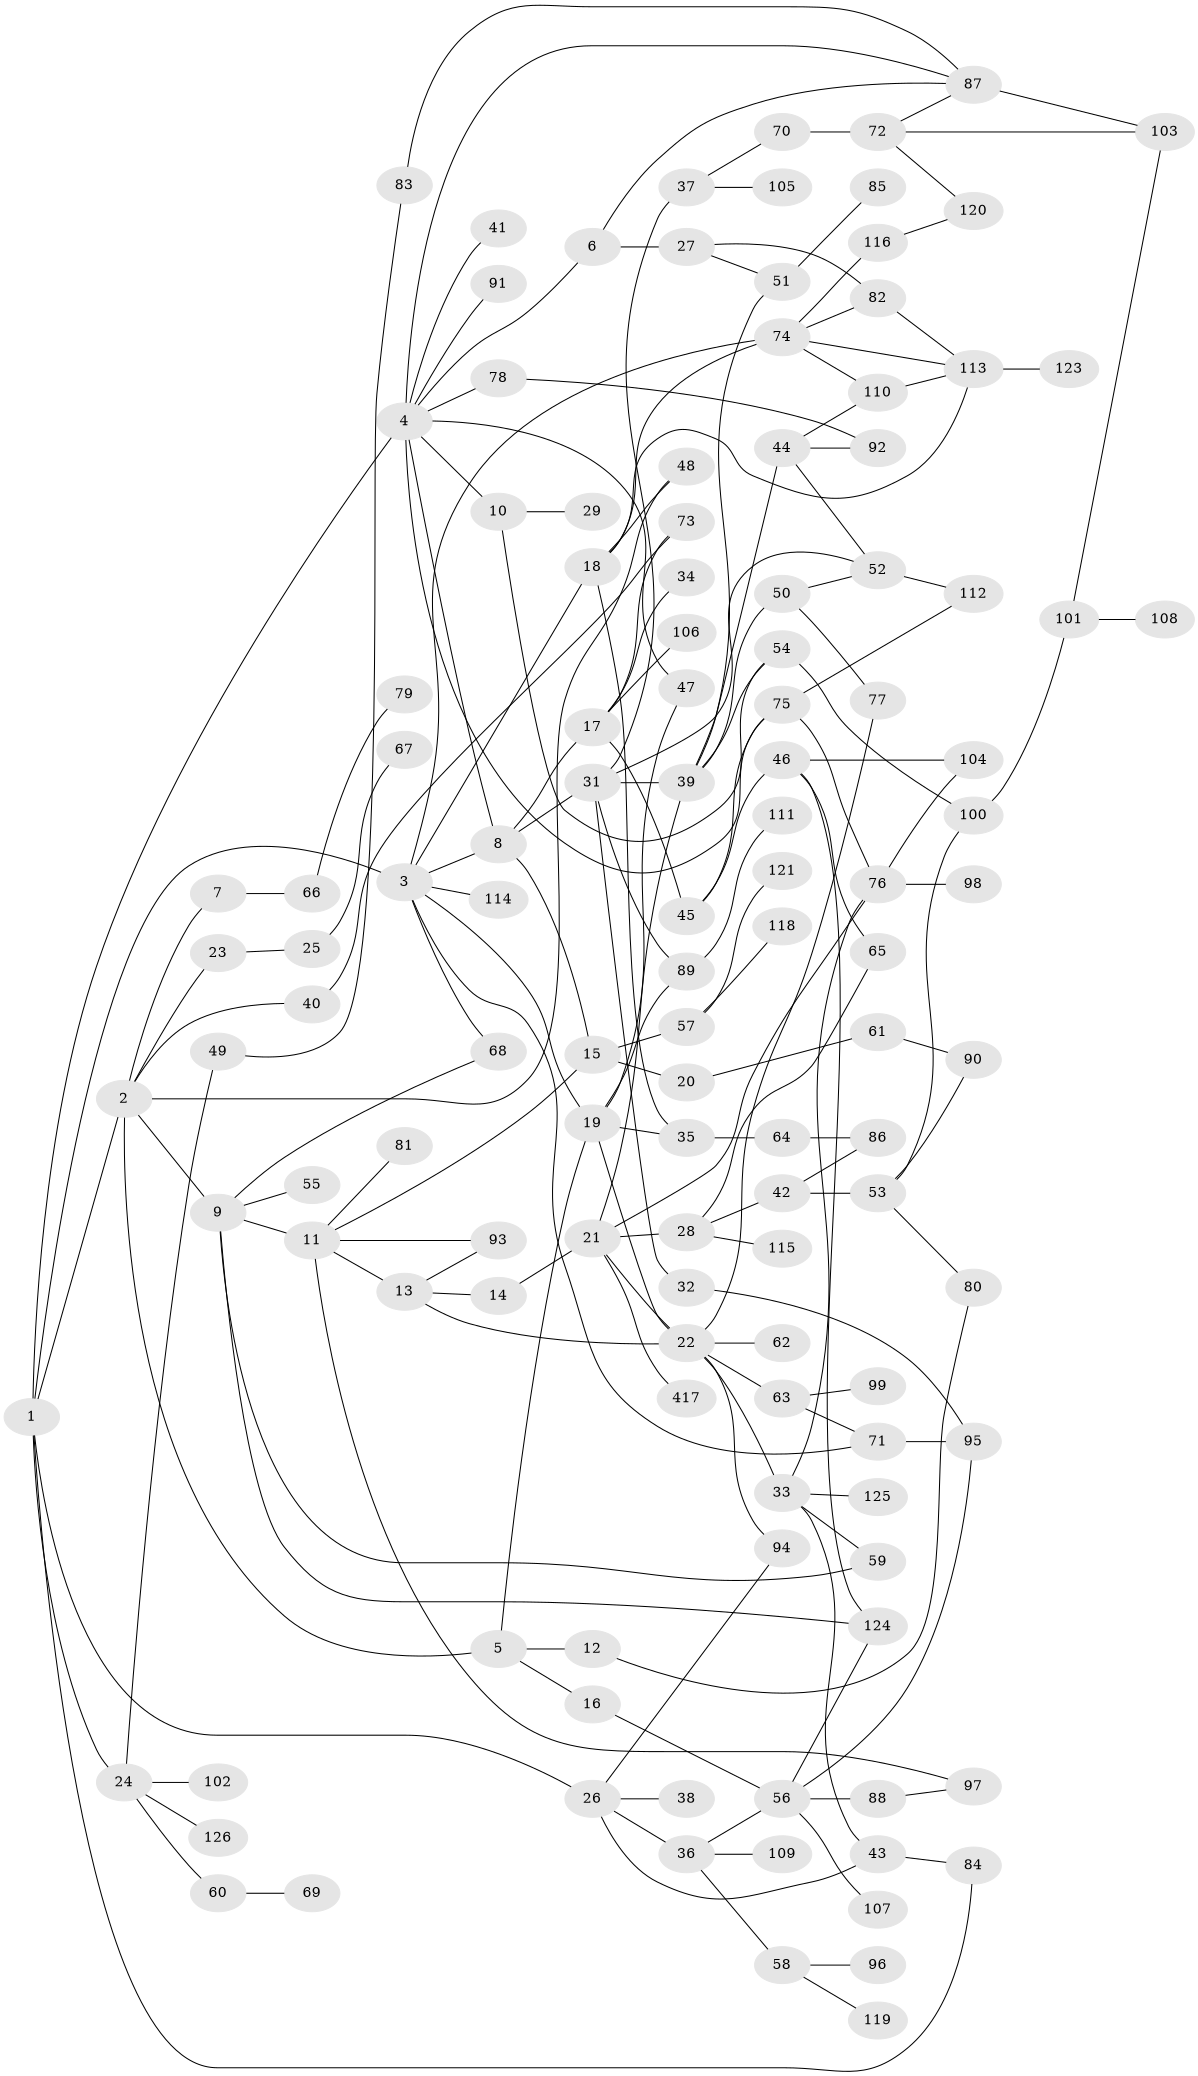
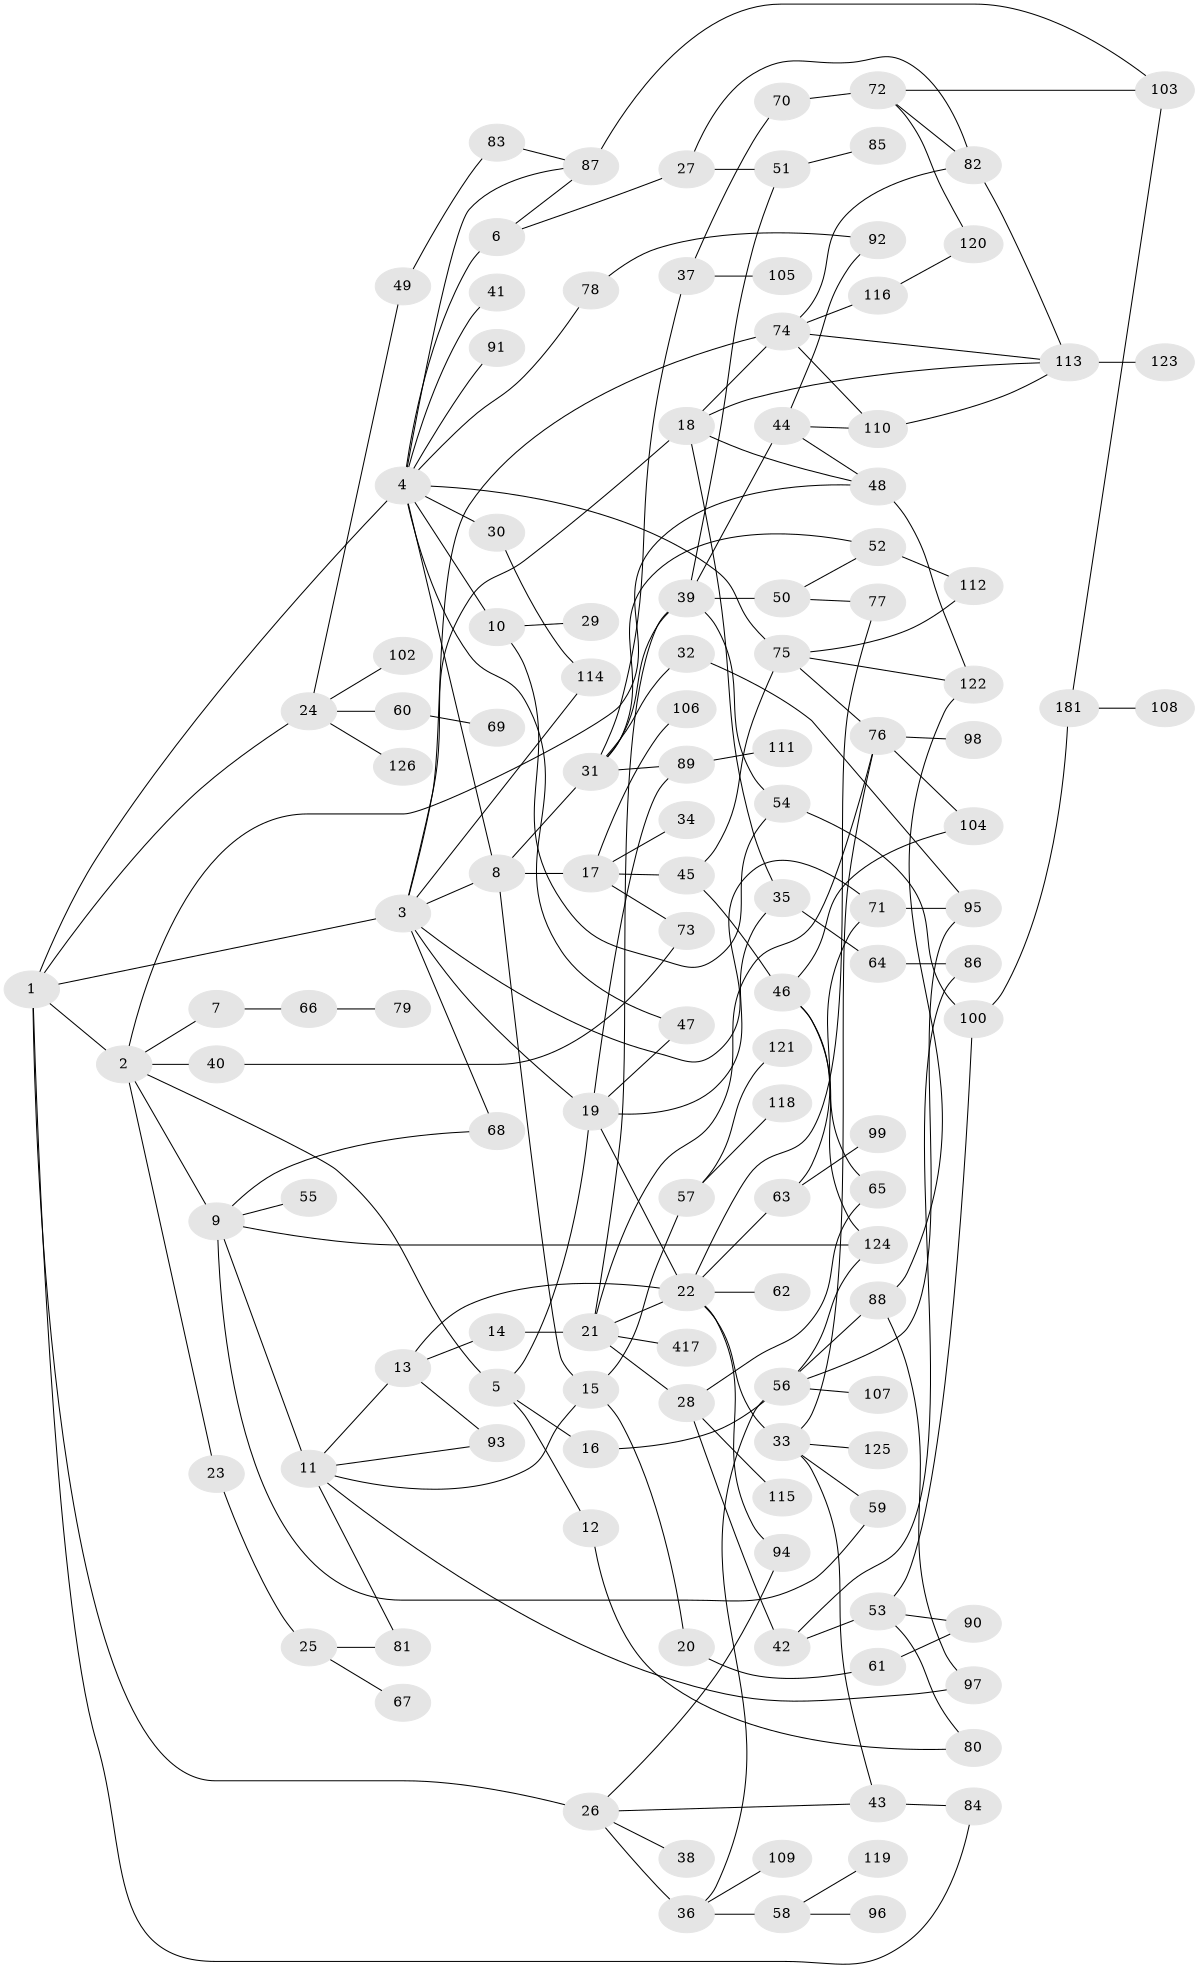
(926, 108) -> (926, 128)
(830, 509) -> (830, 456)
none -> (497, 533)
(1069, 620) -> (1069, 708)
none -> (974, 685)
none -> (356, 1647)
